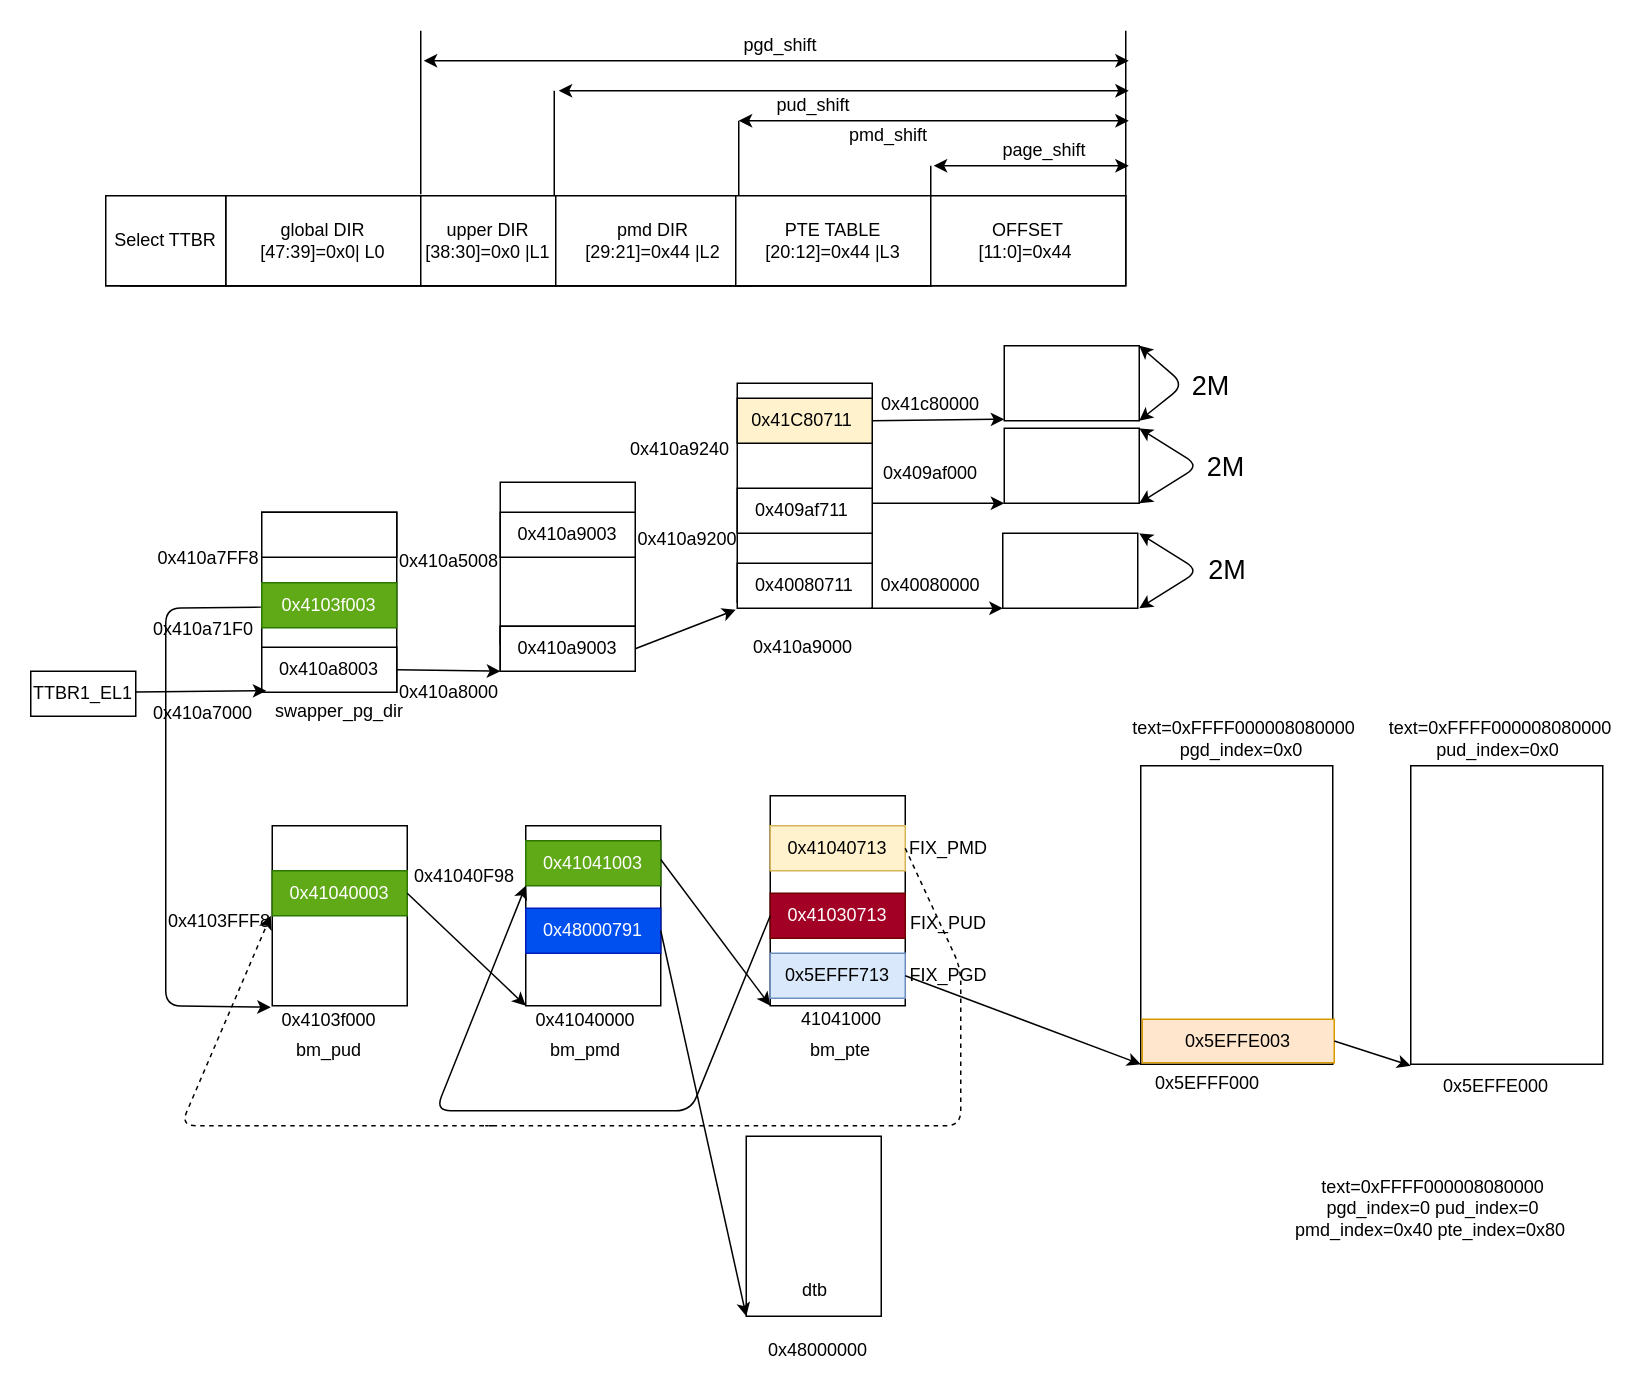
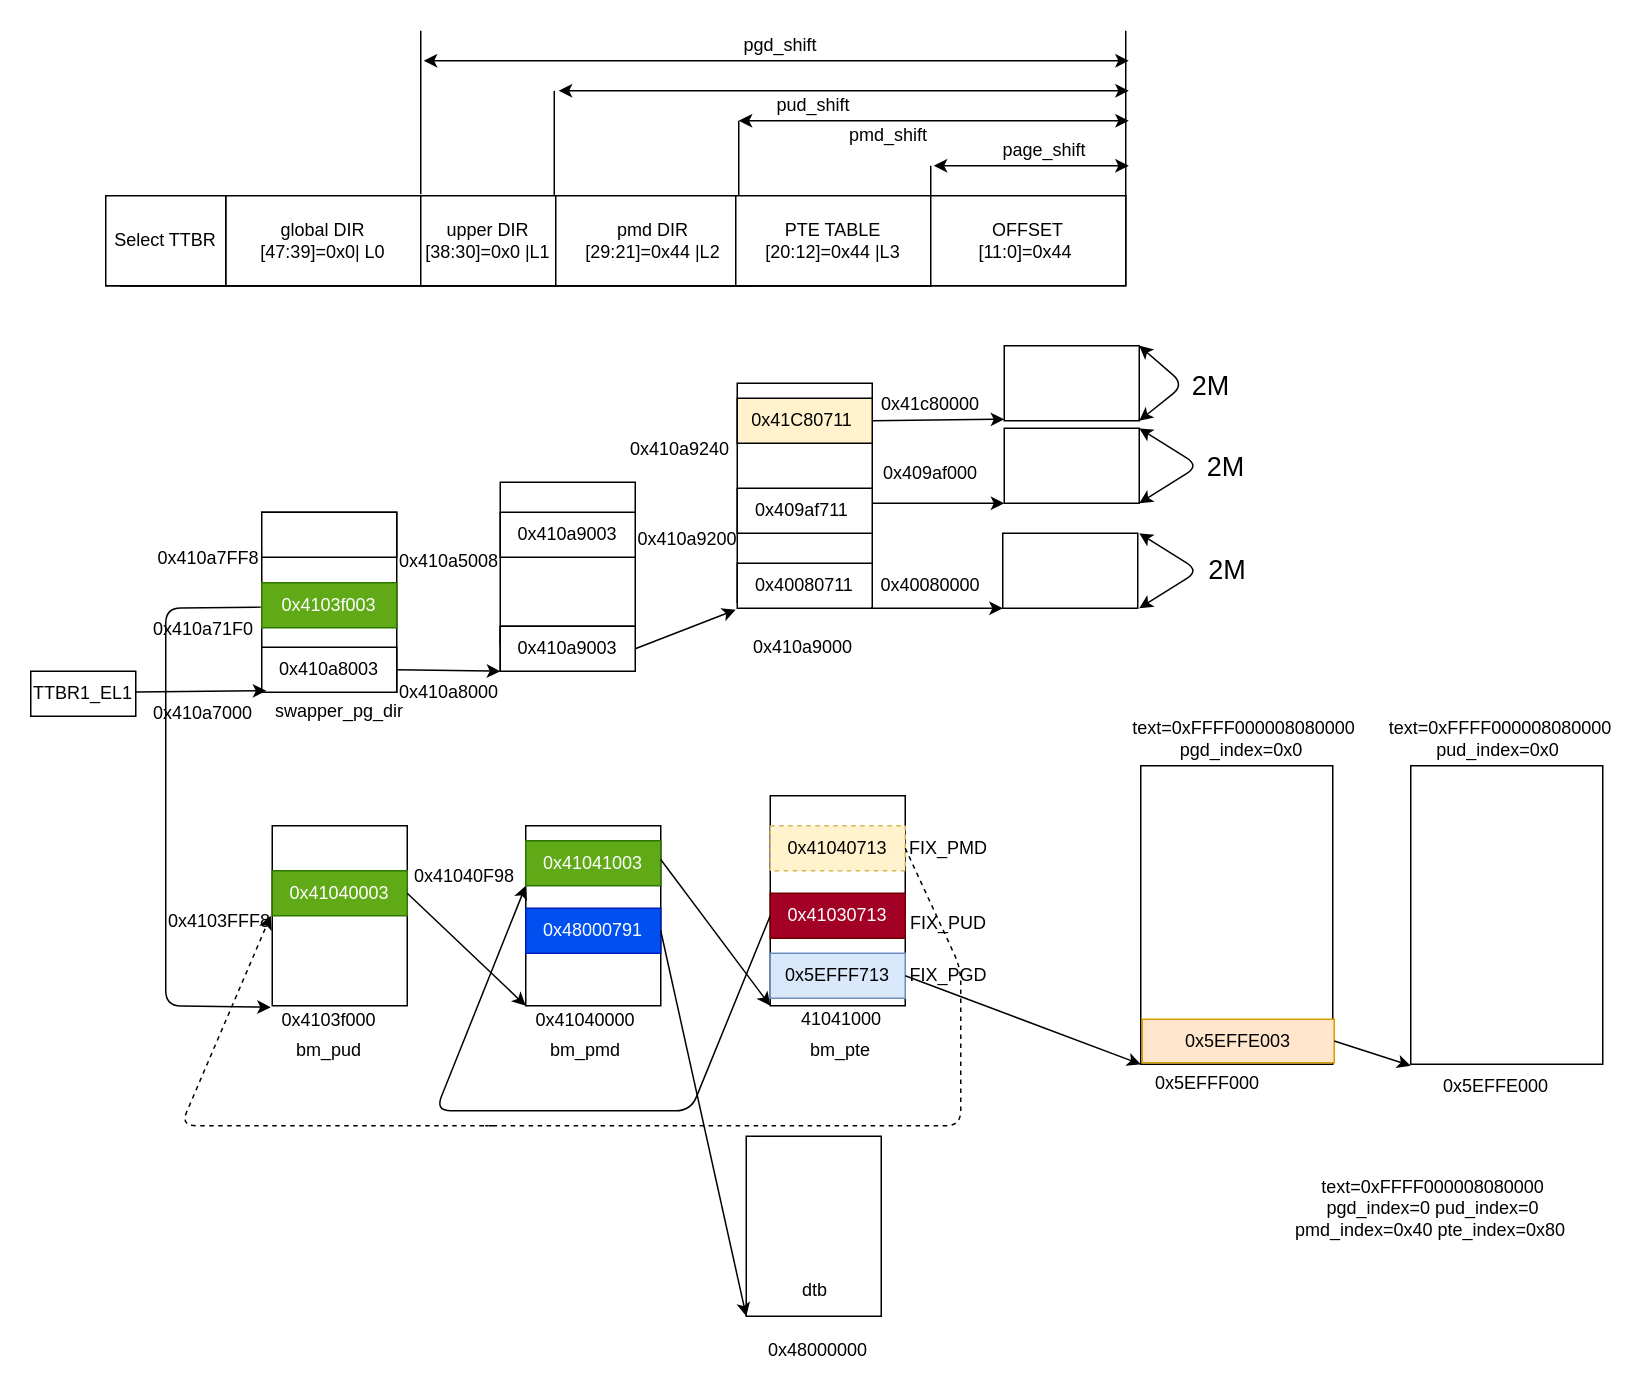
(838, 848) -> (838, 848)
